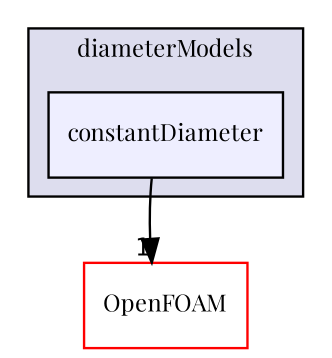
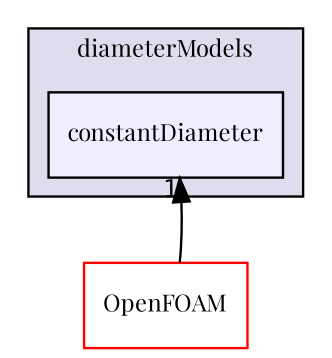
(150, 212) -> (182, 232)
